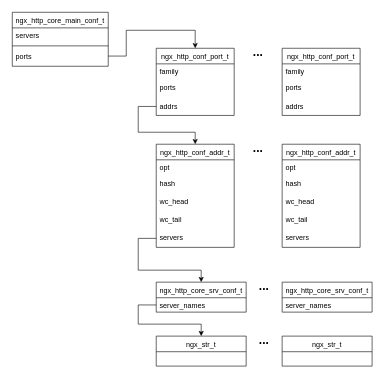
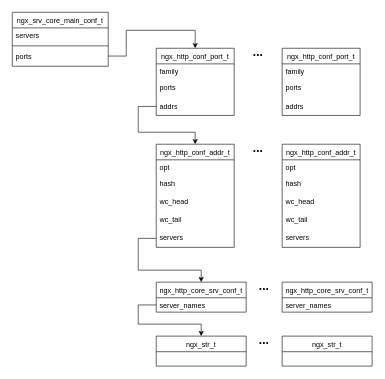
(60, 20) -> (60, 20)
